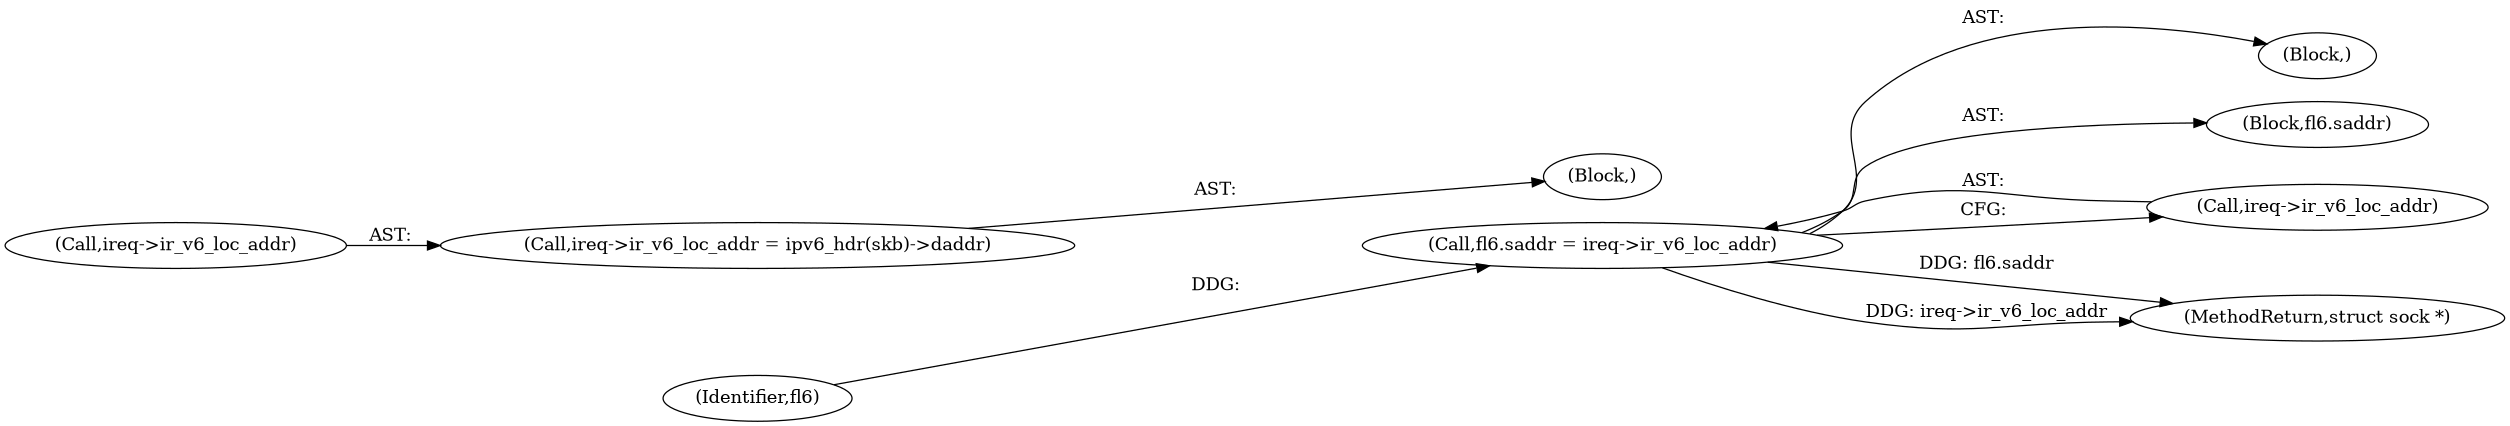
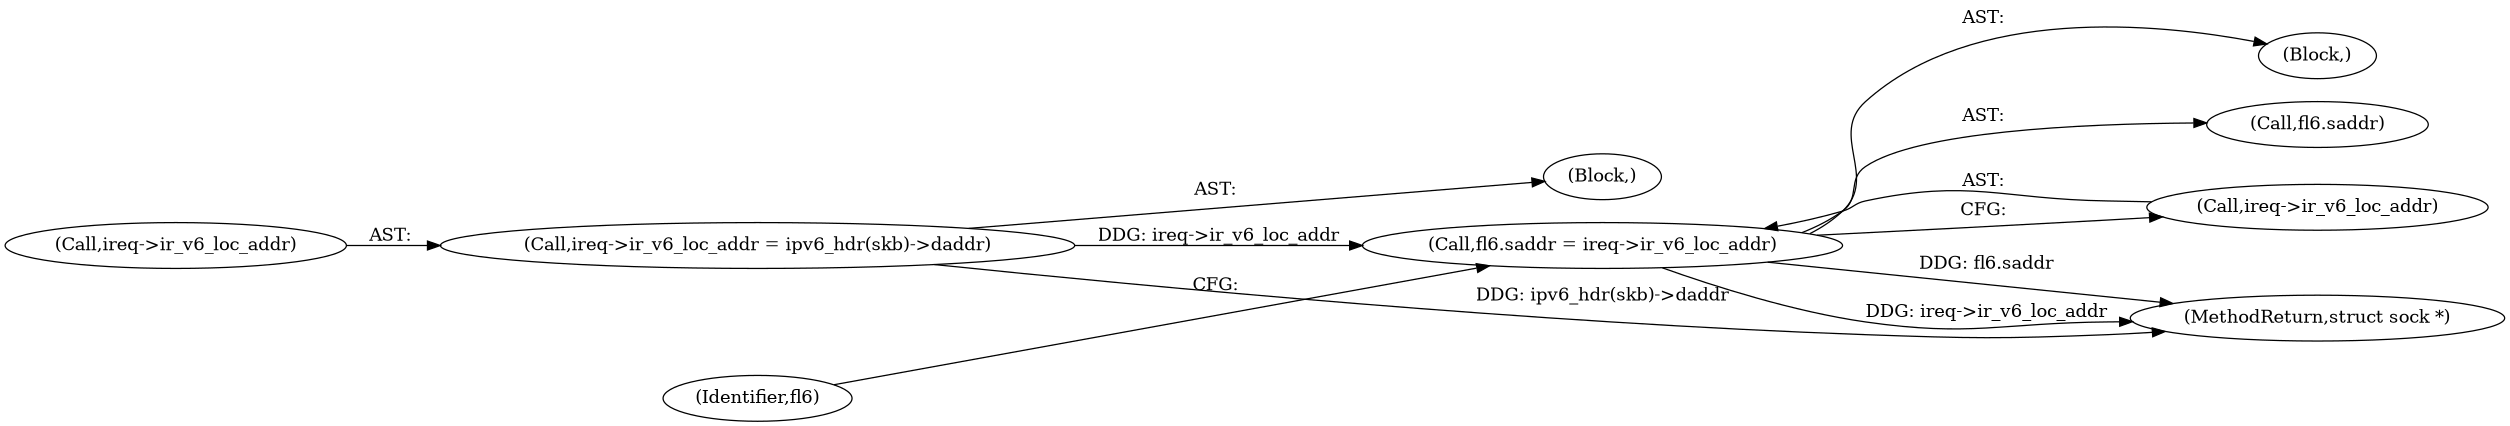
(2317, 125) -> (2317, 125)
none -> (1212, 246)
(1219, 286) -> (1219, 286)
none -> (1543, 317)
